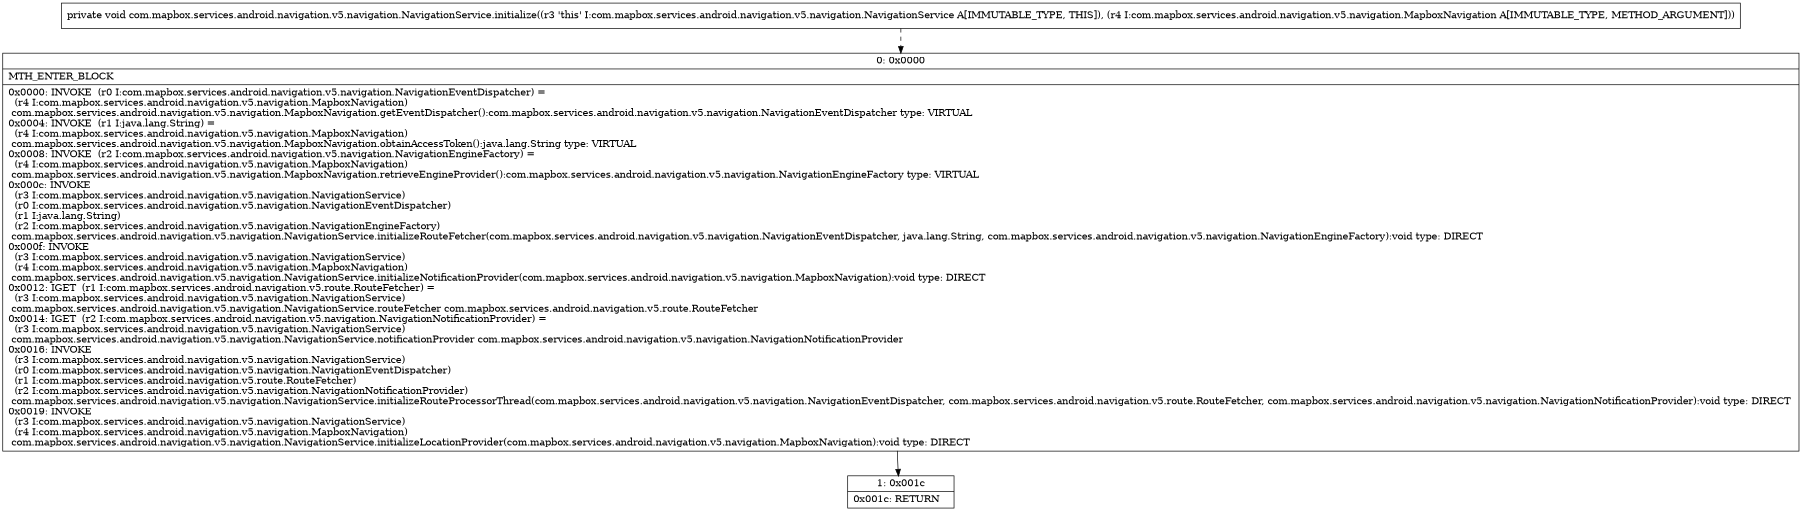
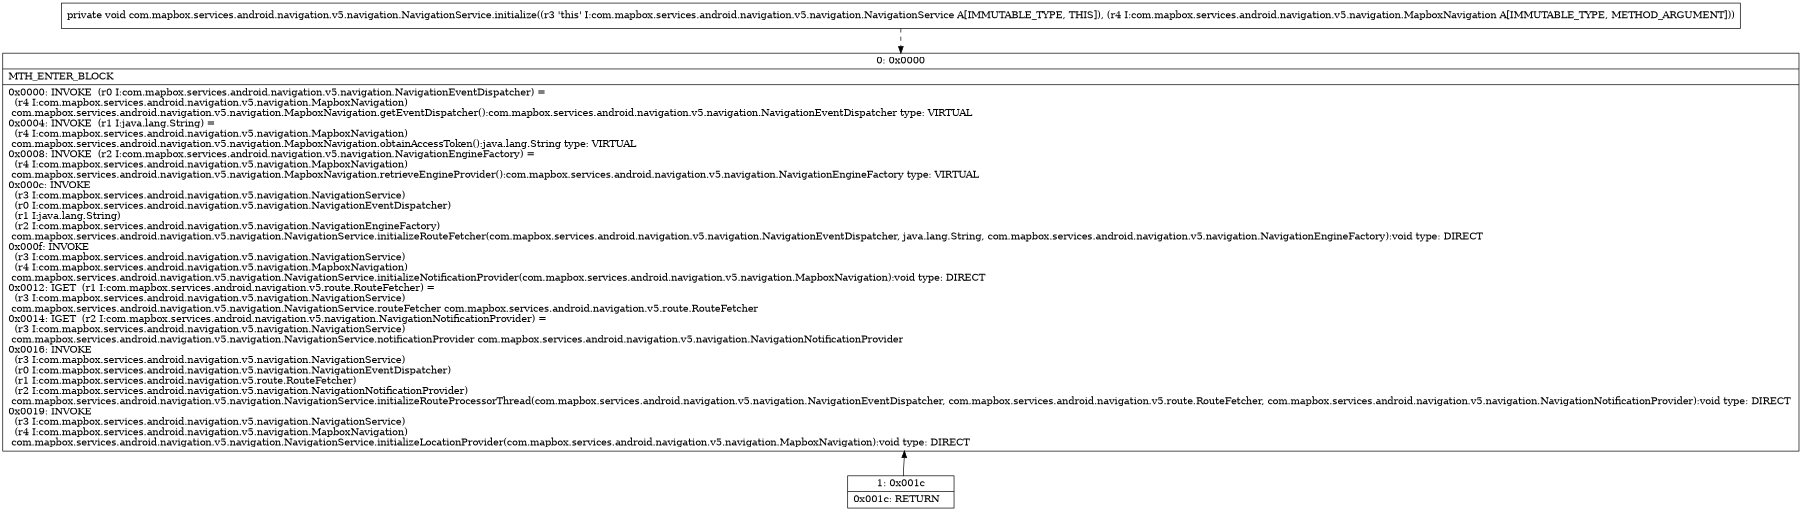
(898, 460) -> (904, 467)
